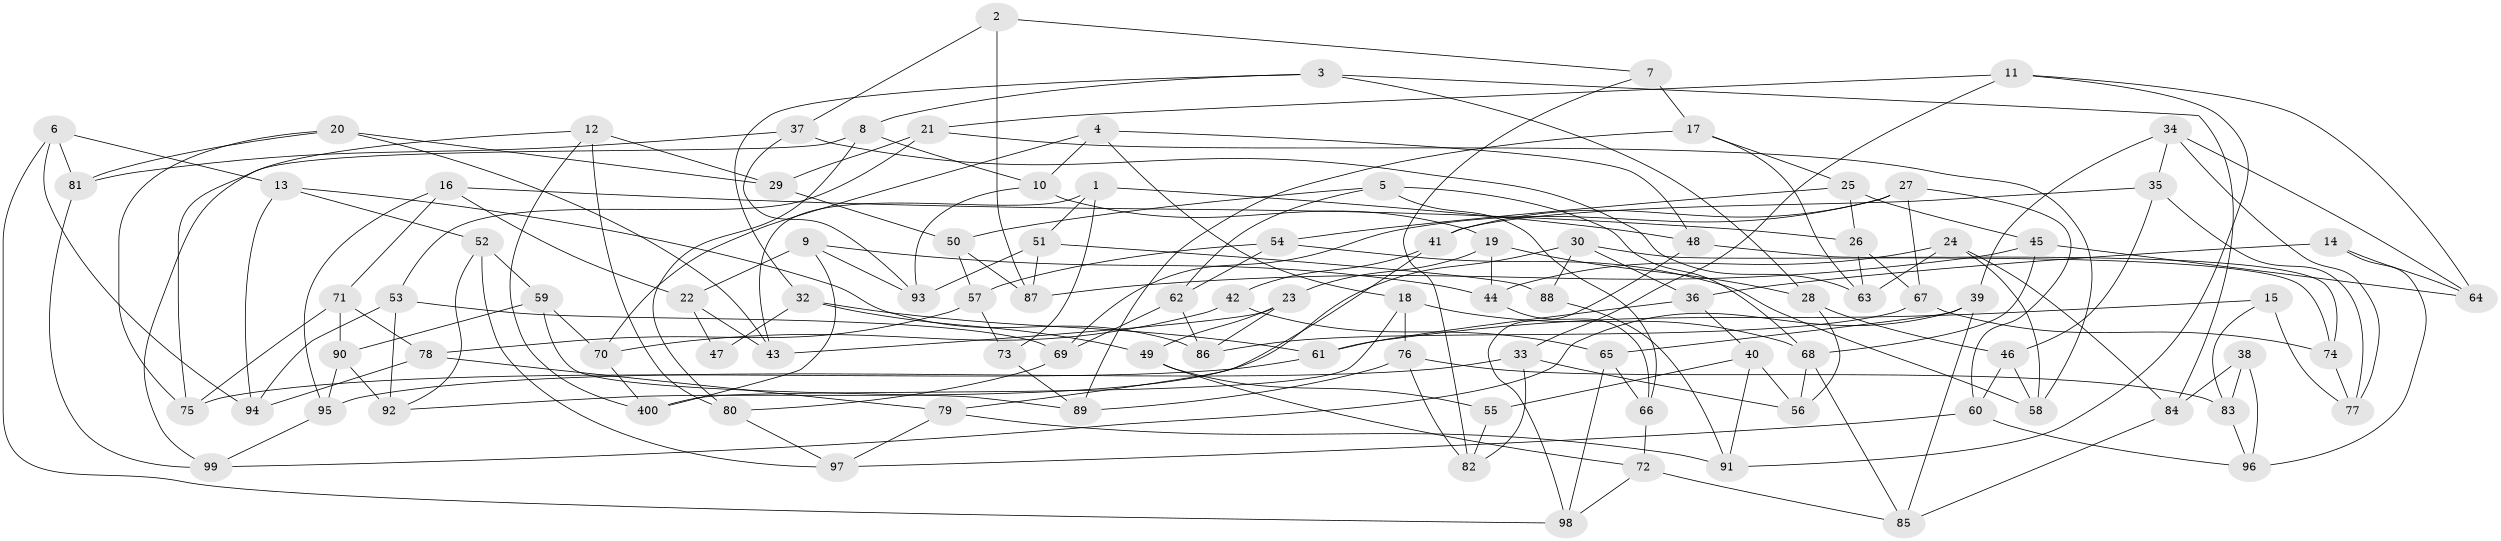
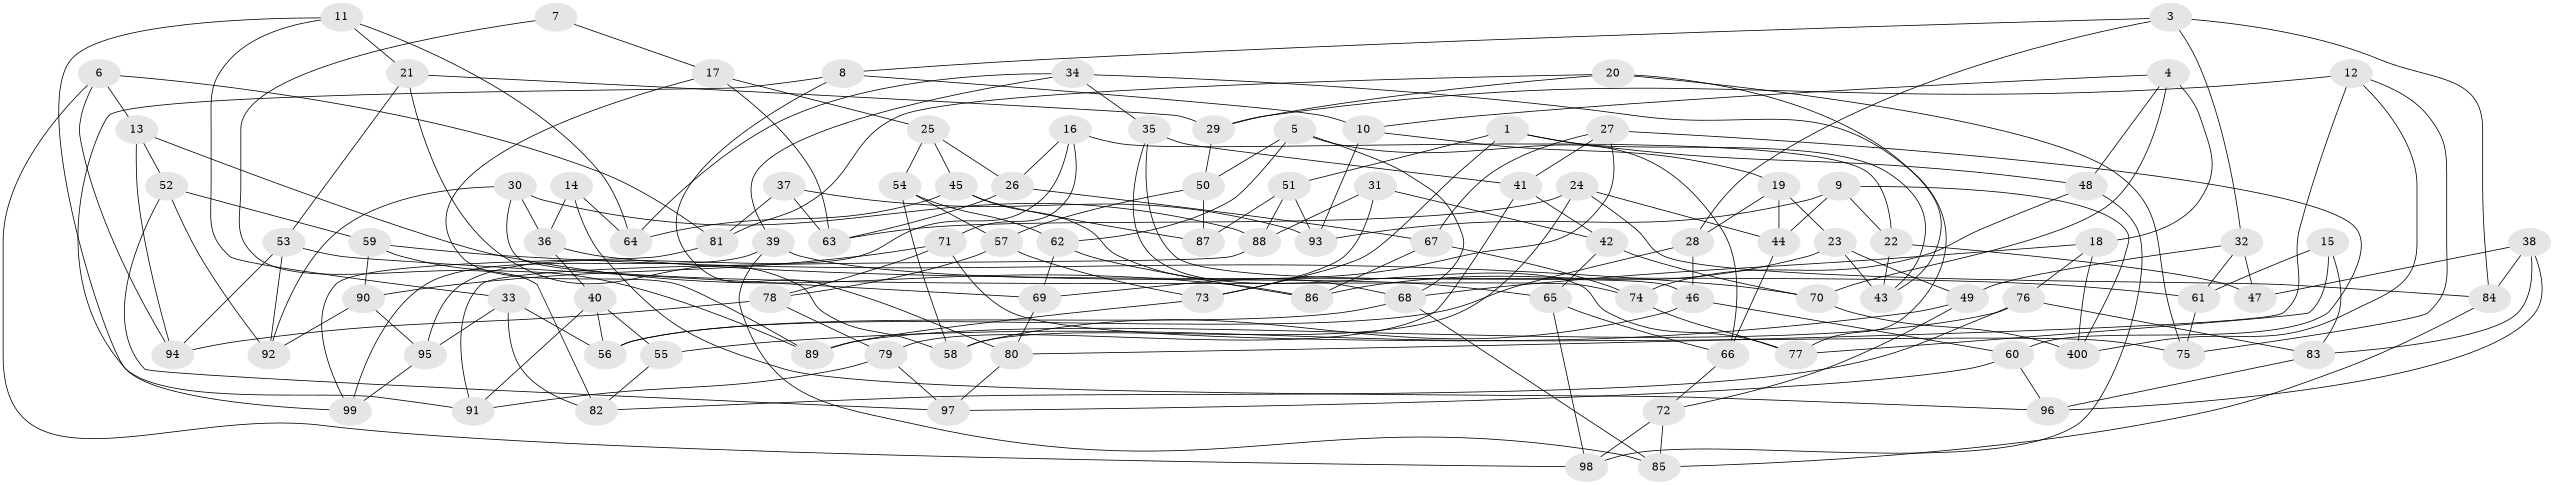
(997, 17) -> none
none -> (1375, 186)
none -> (2392, 271)
